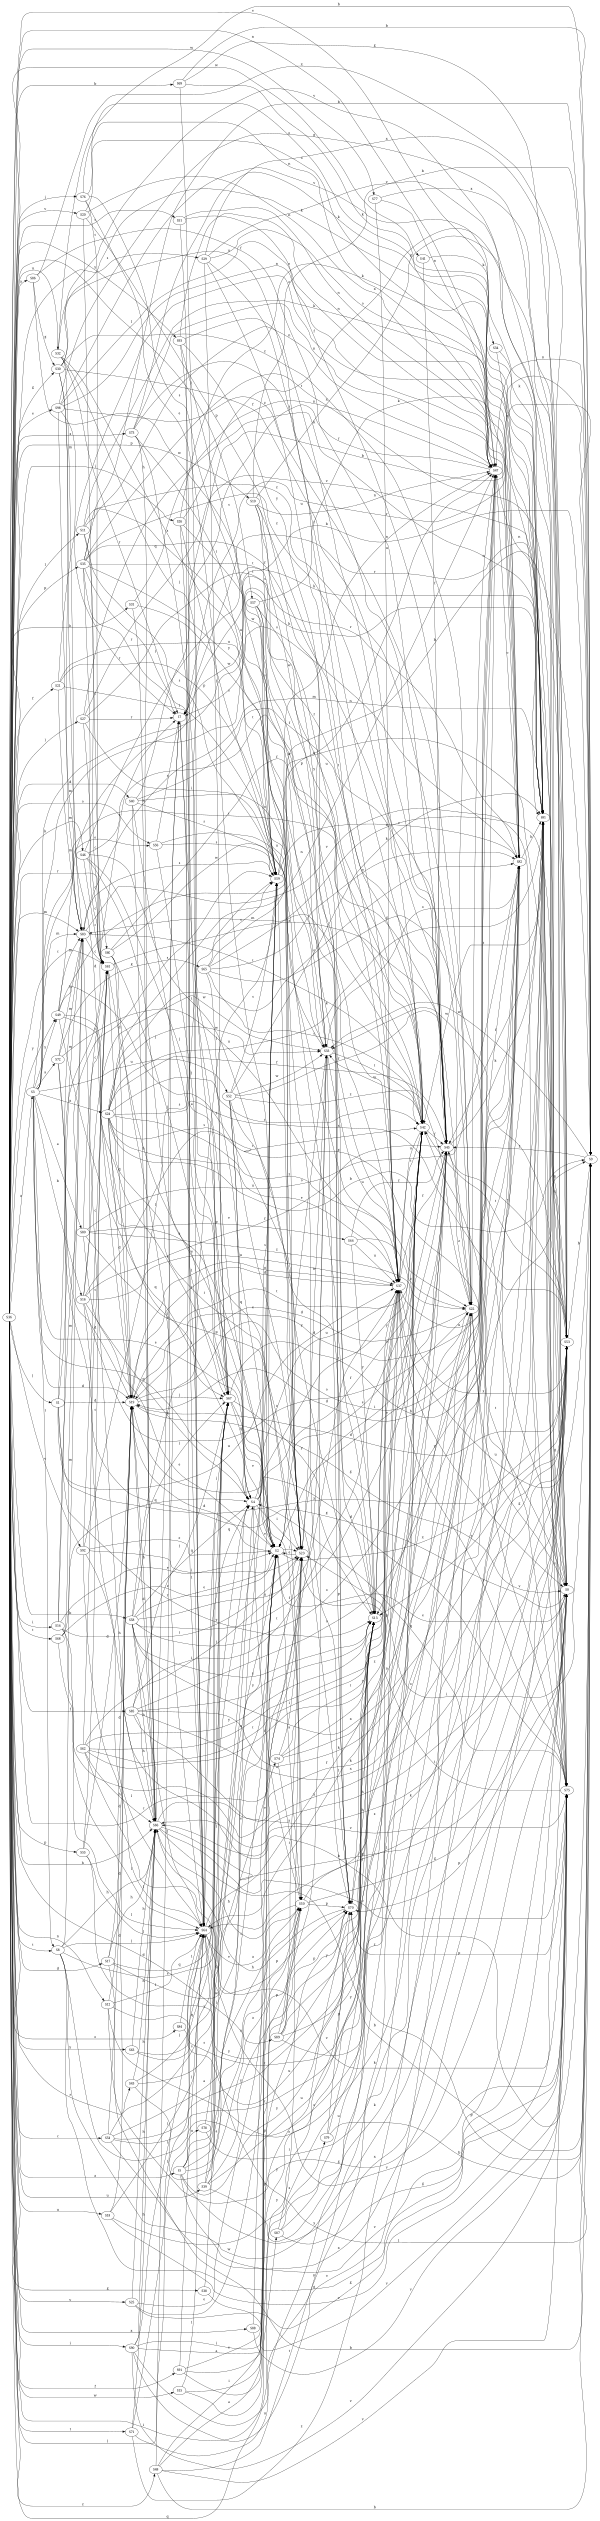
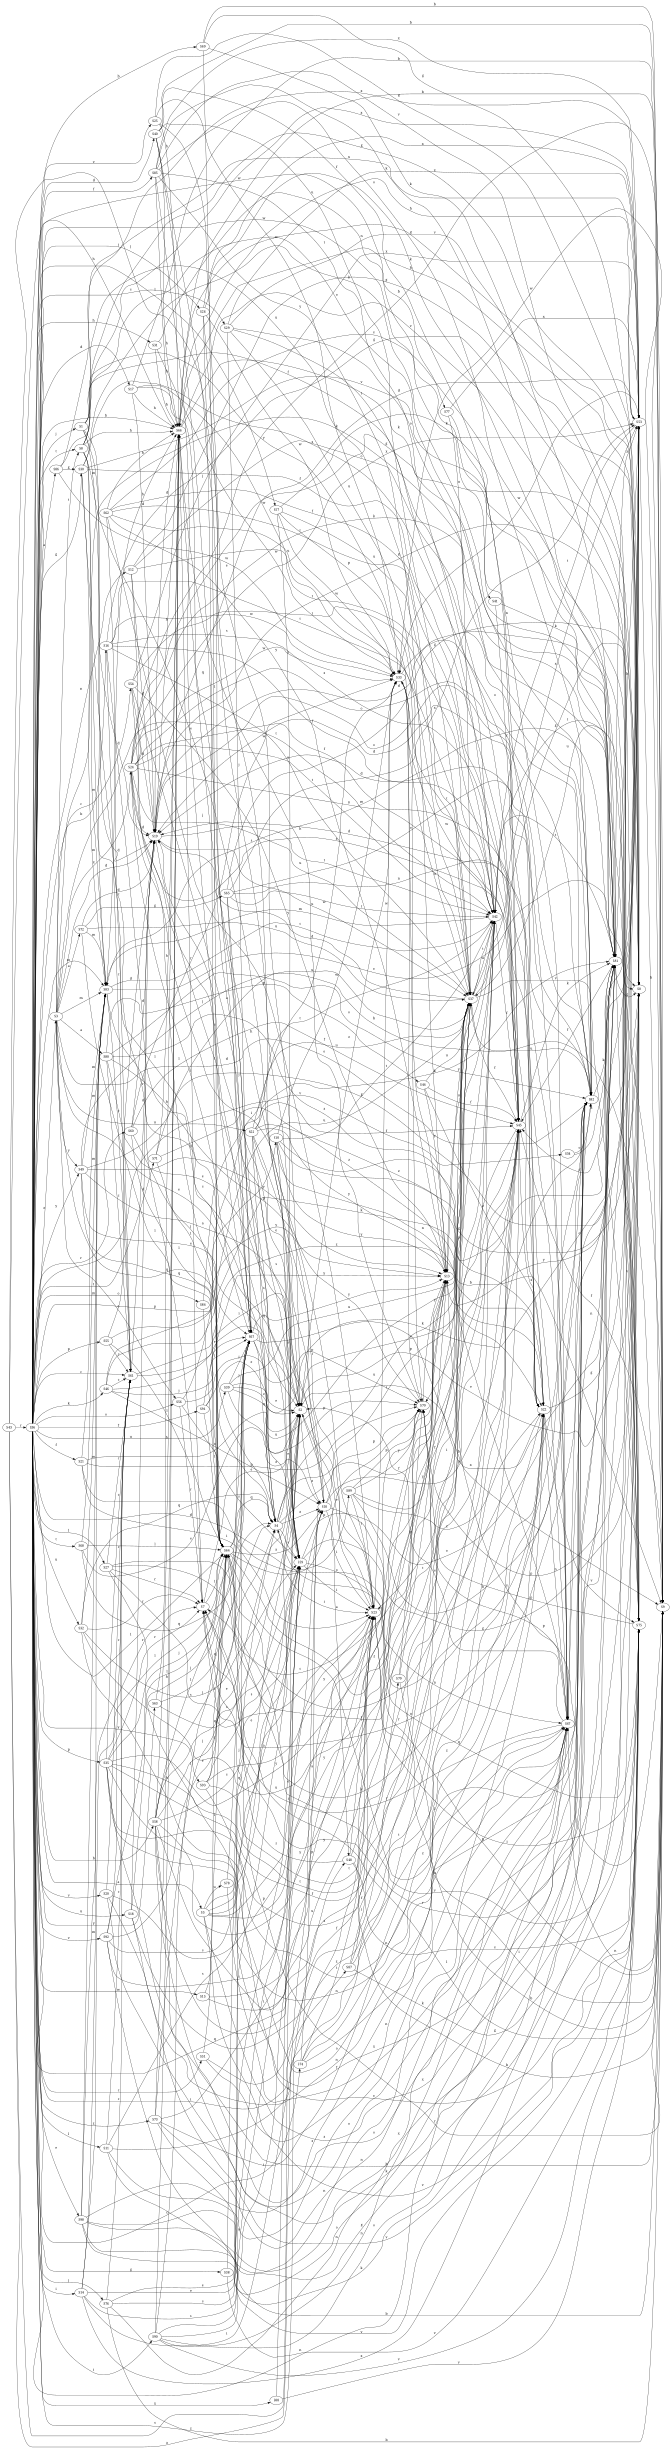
(12, 1760) -> (20, 1427)
(265, 2207) -> (340, 1690)
